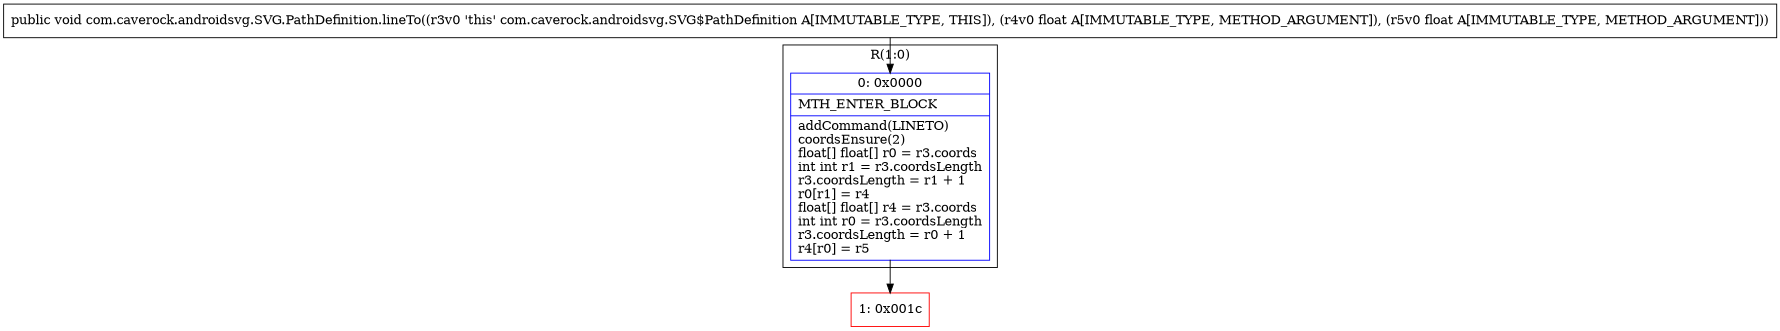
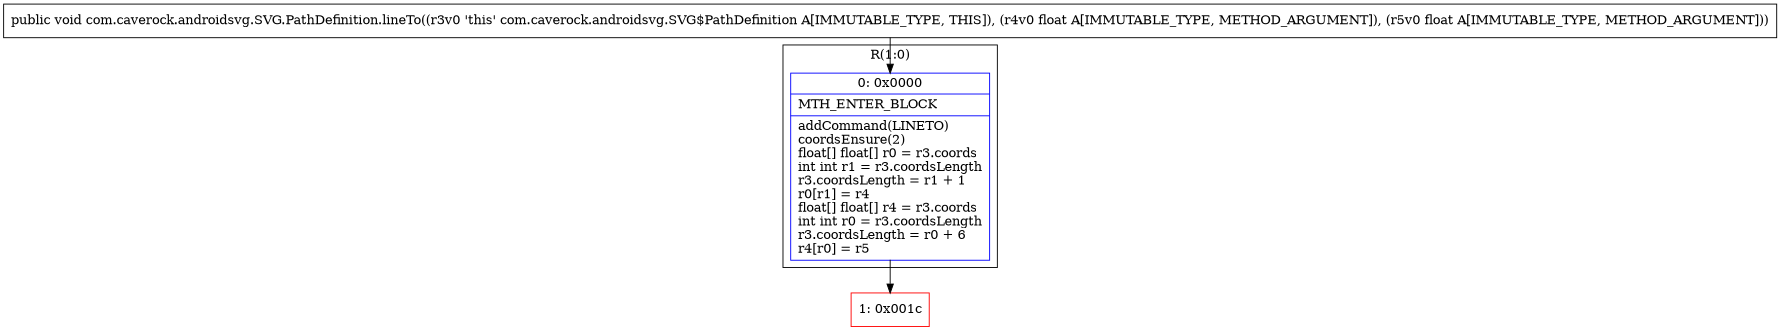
(882, 235) -> (882, 235)
